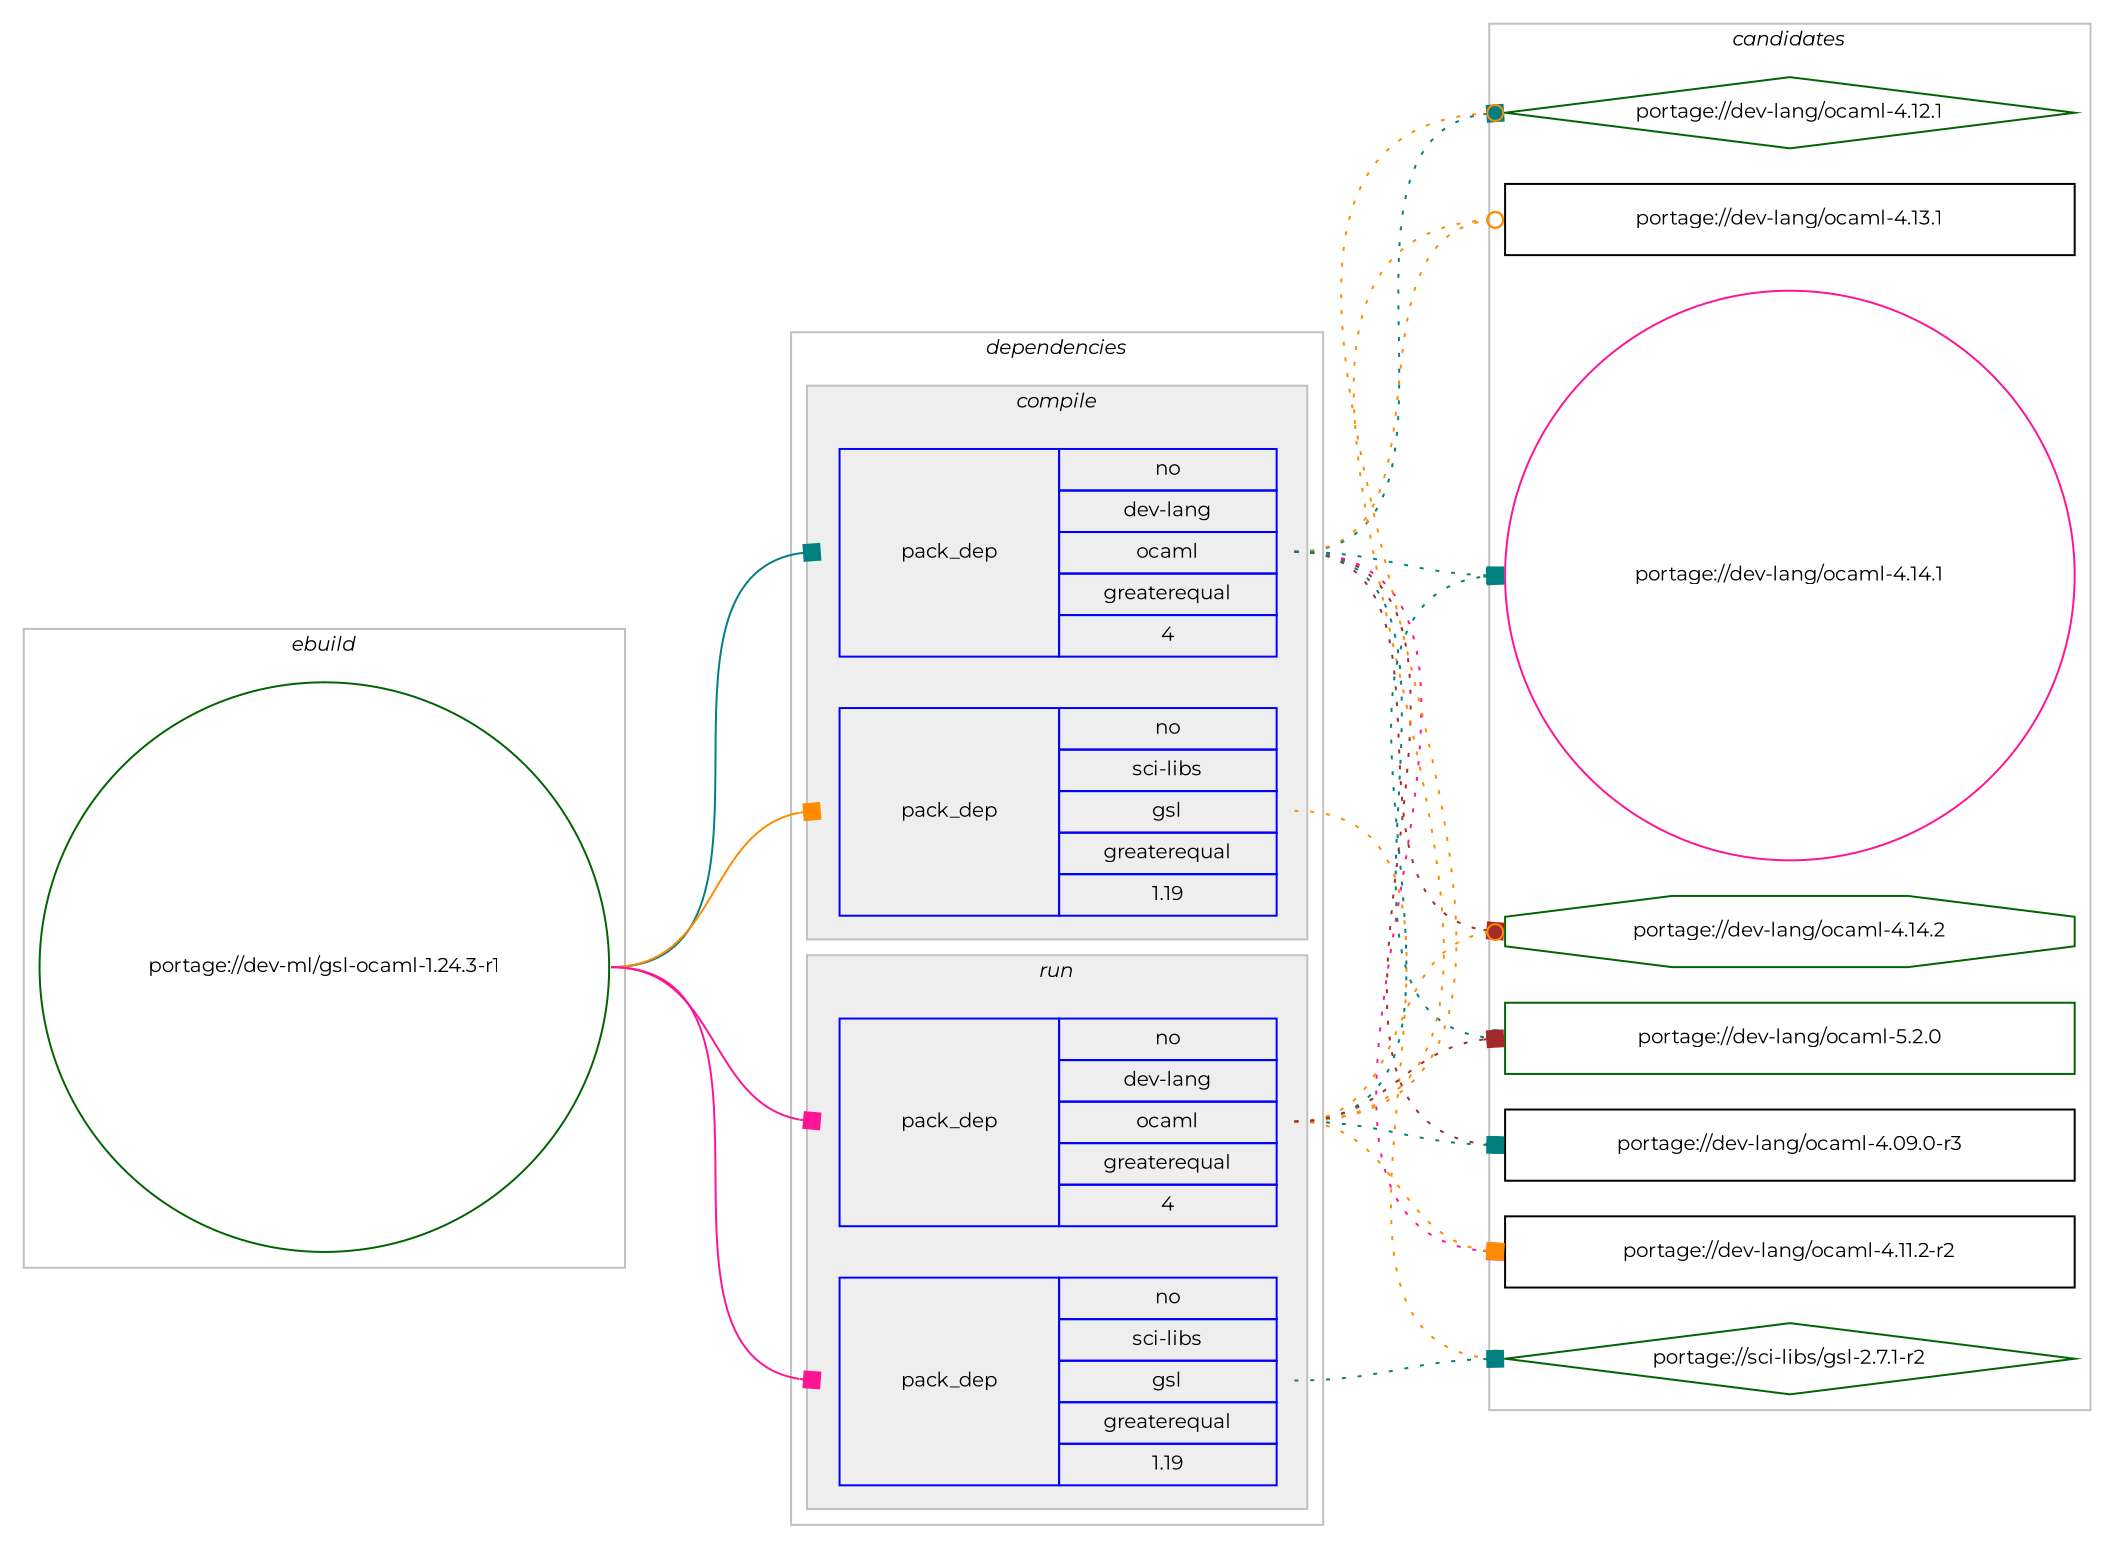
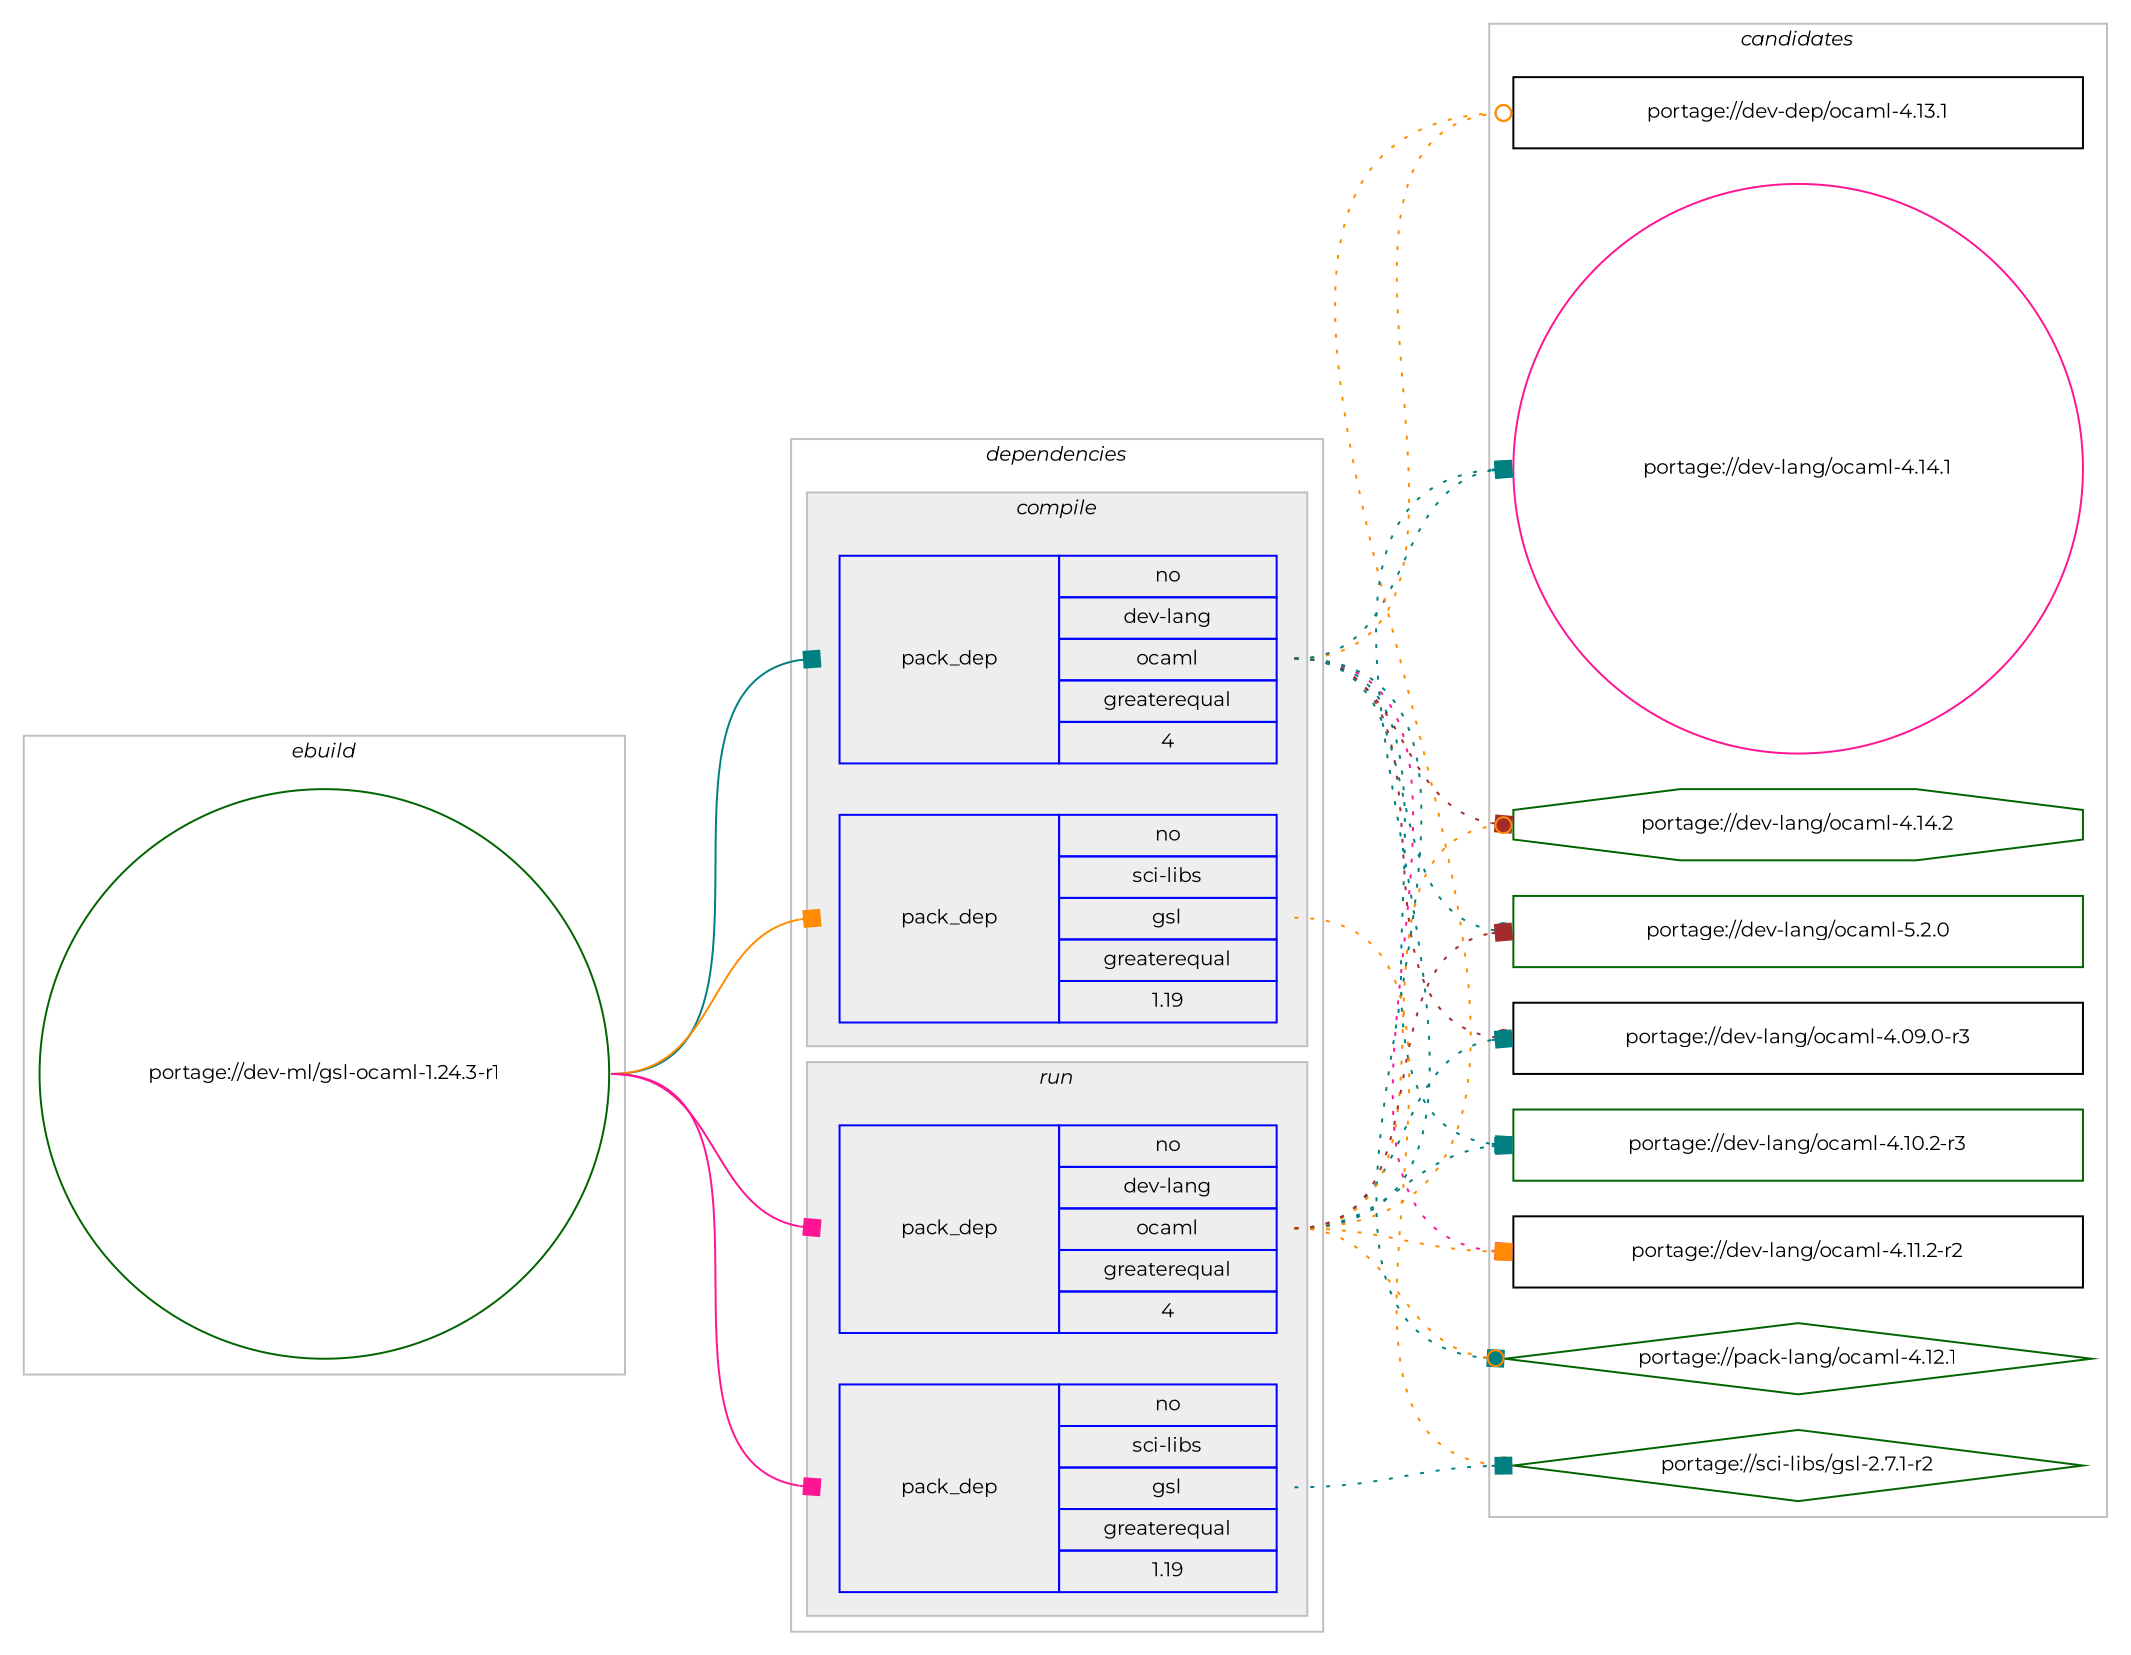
(1790, 113) -> (1798, 1359)
(1790, 220) -> (1798, 113)
none -> (1798, 1145)
